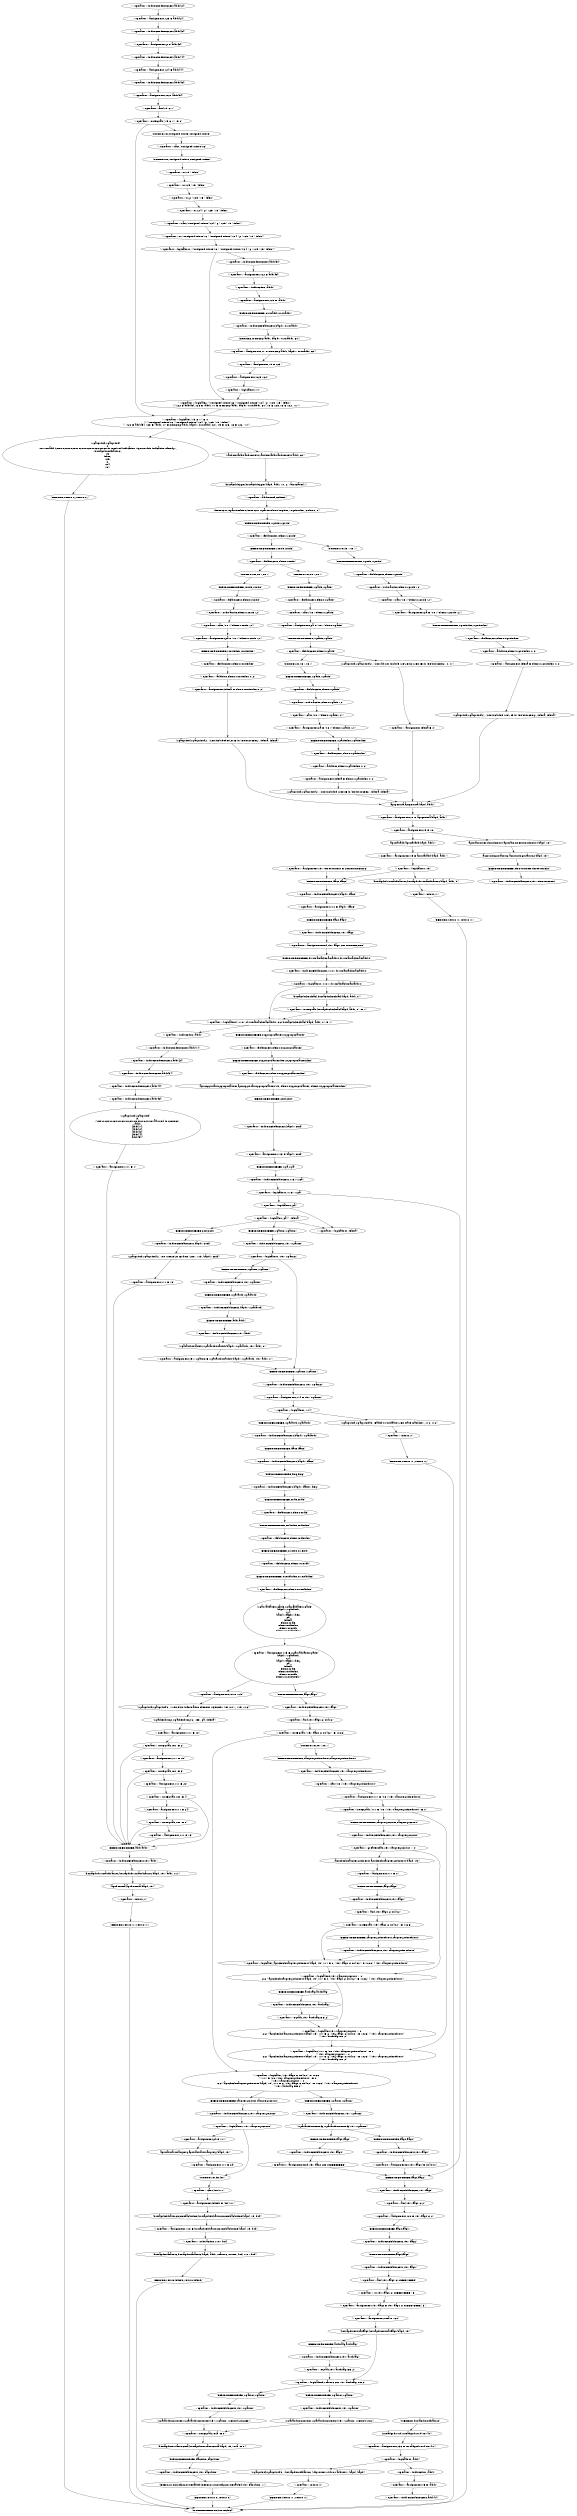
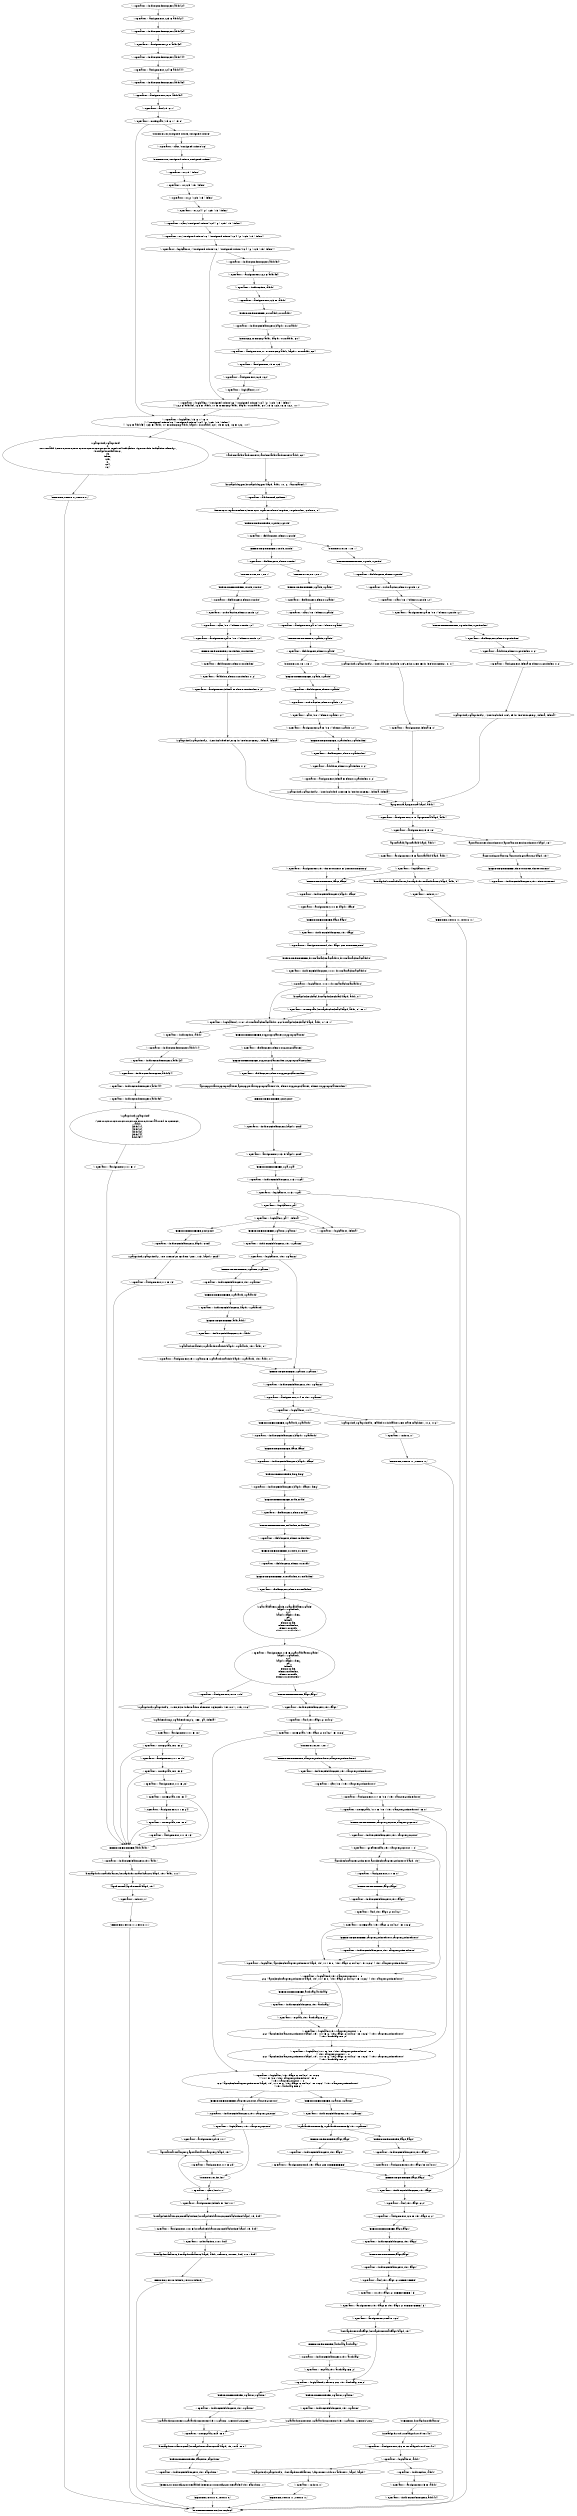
none -> (338, 759)
(200, 2145) -> (183, 2174)
